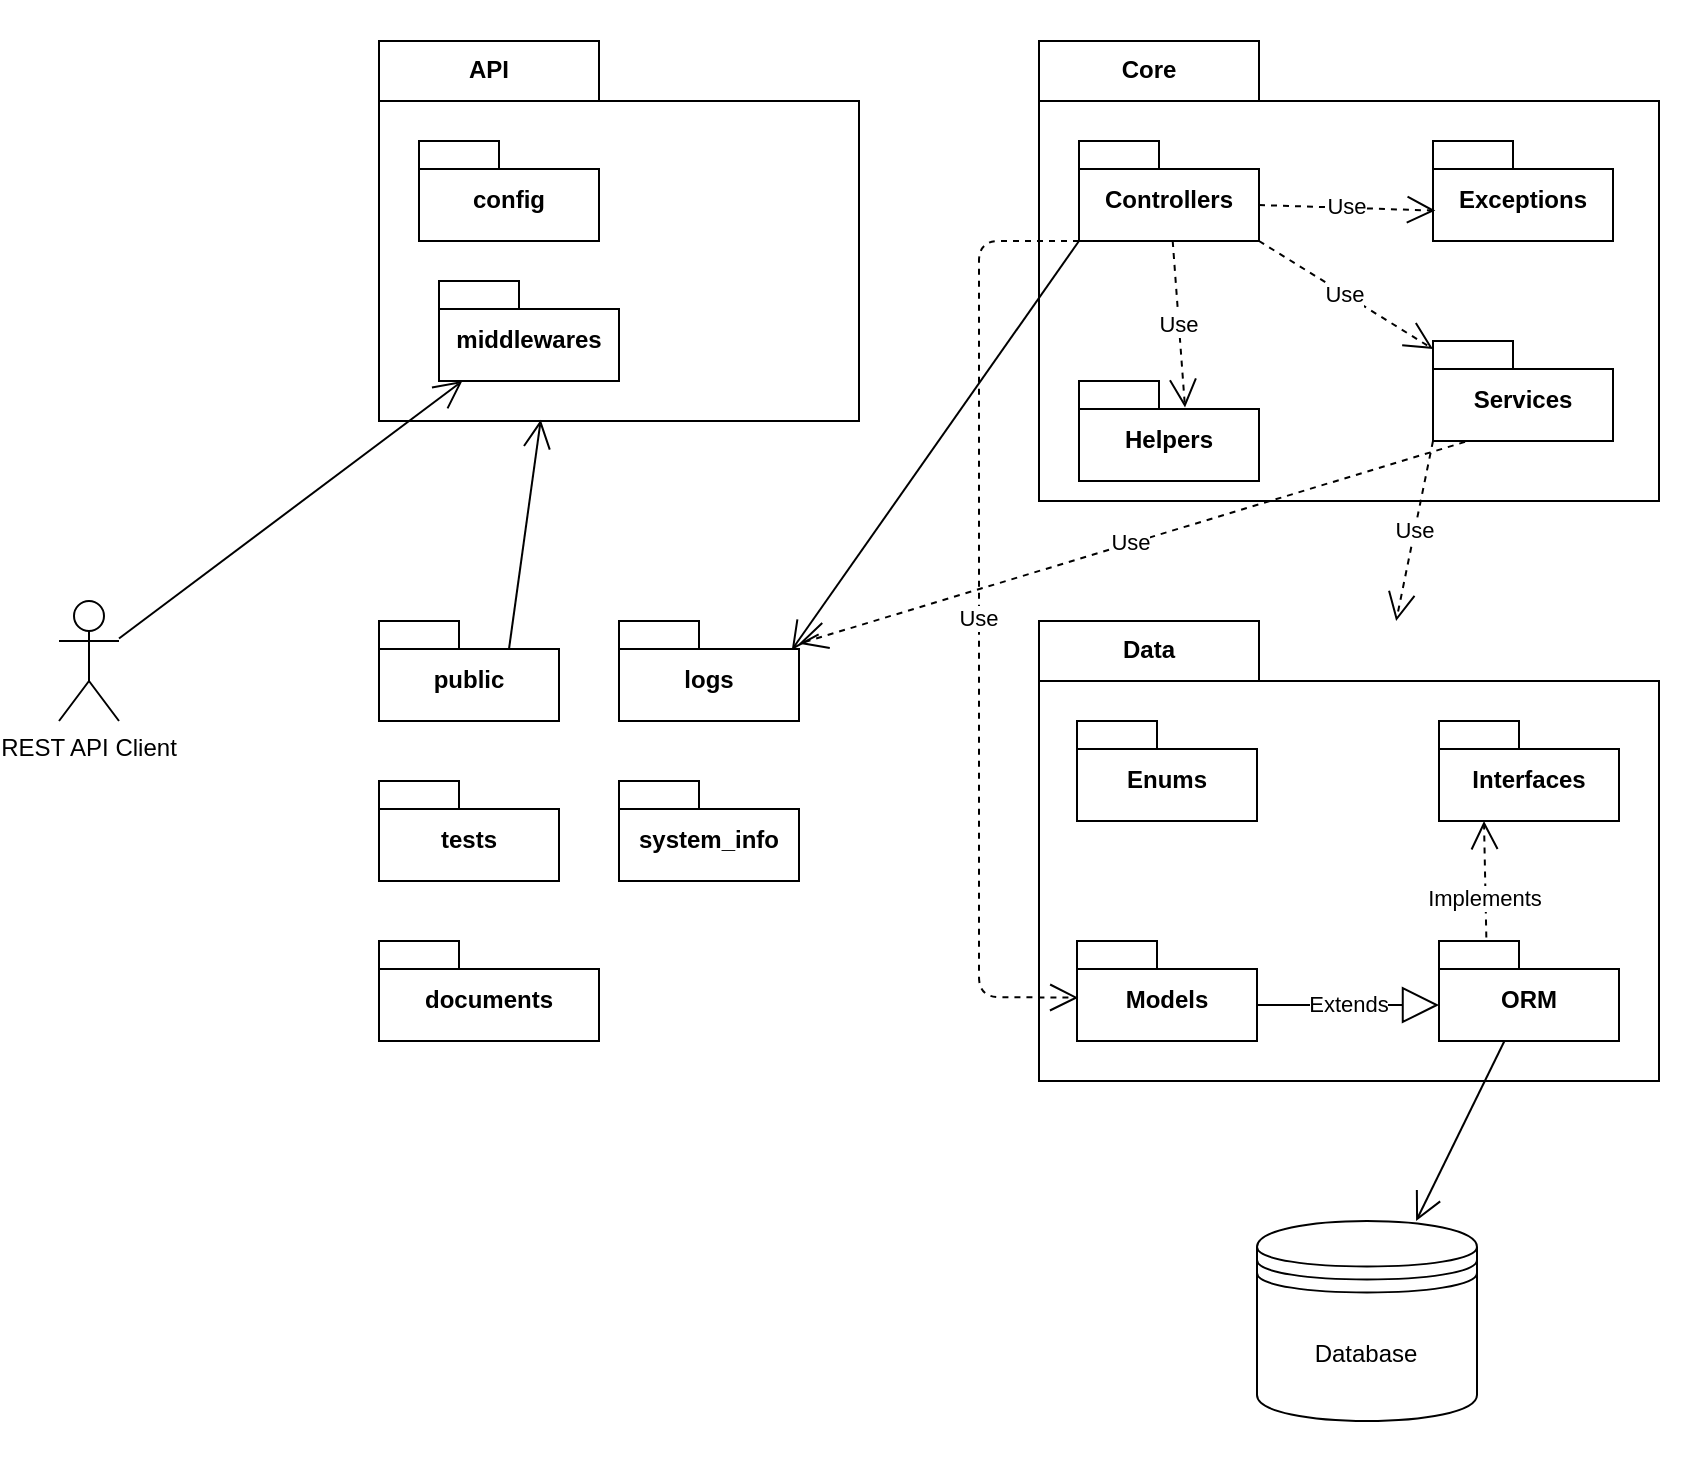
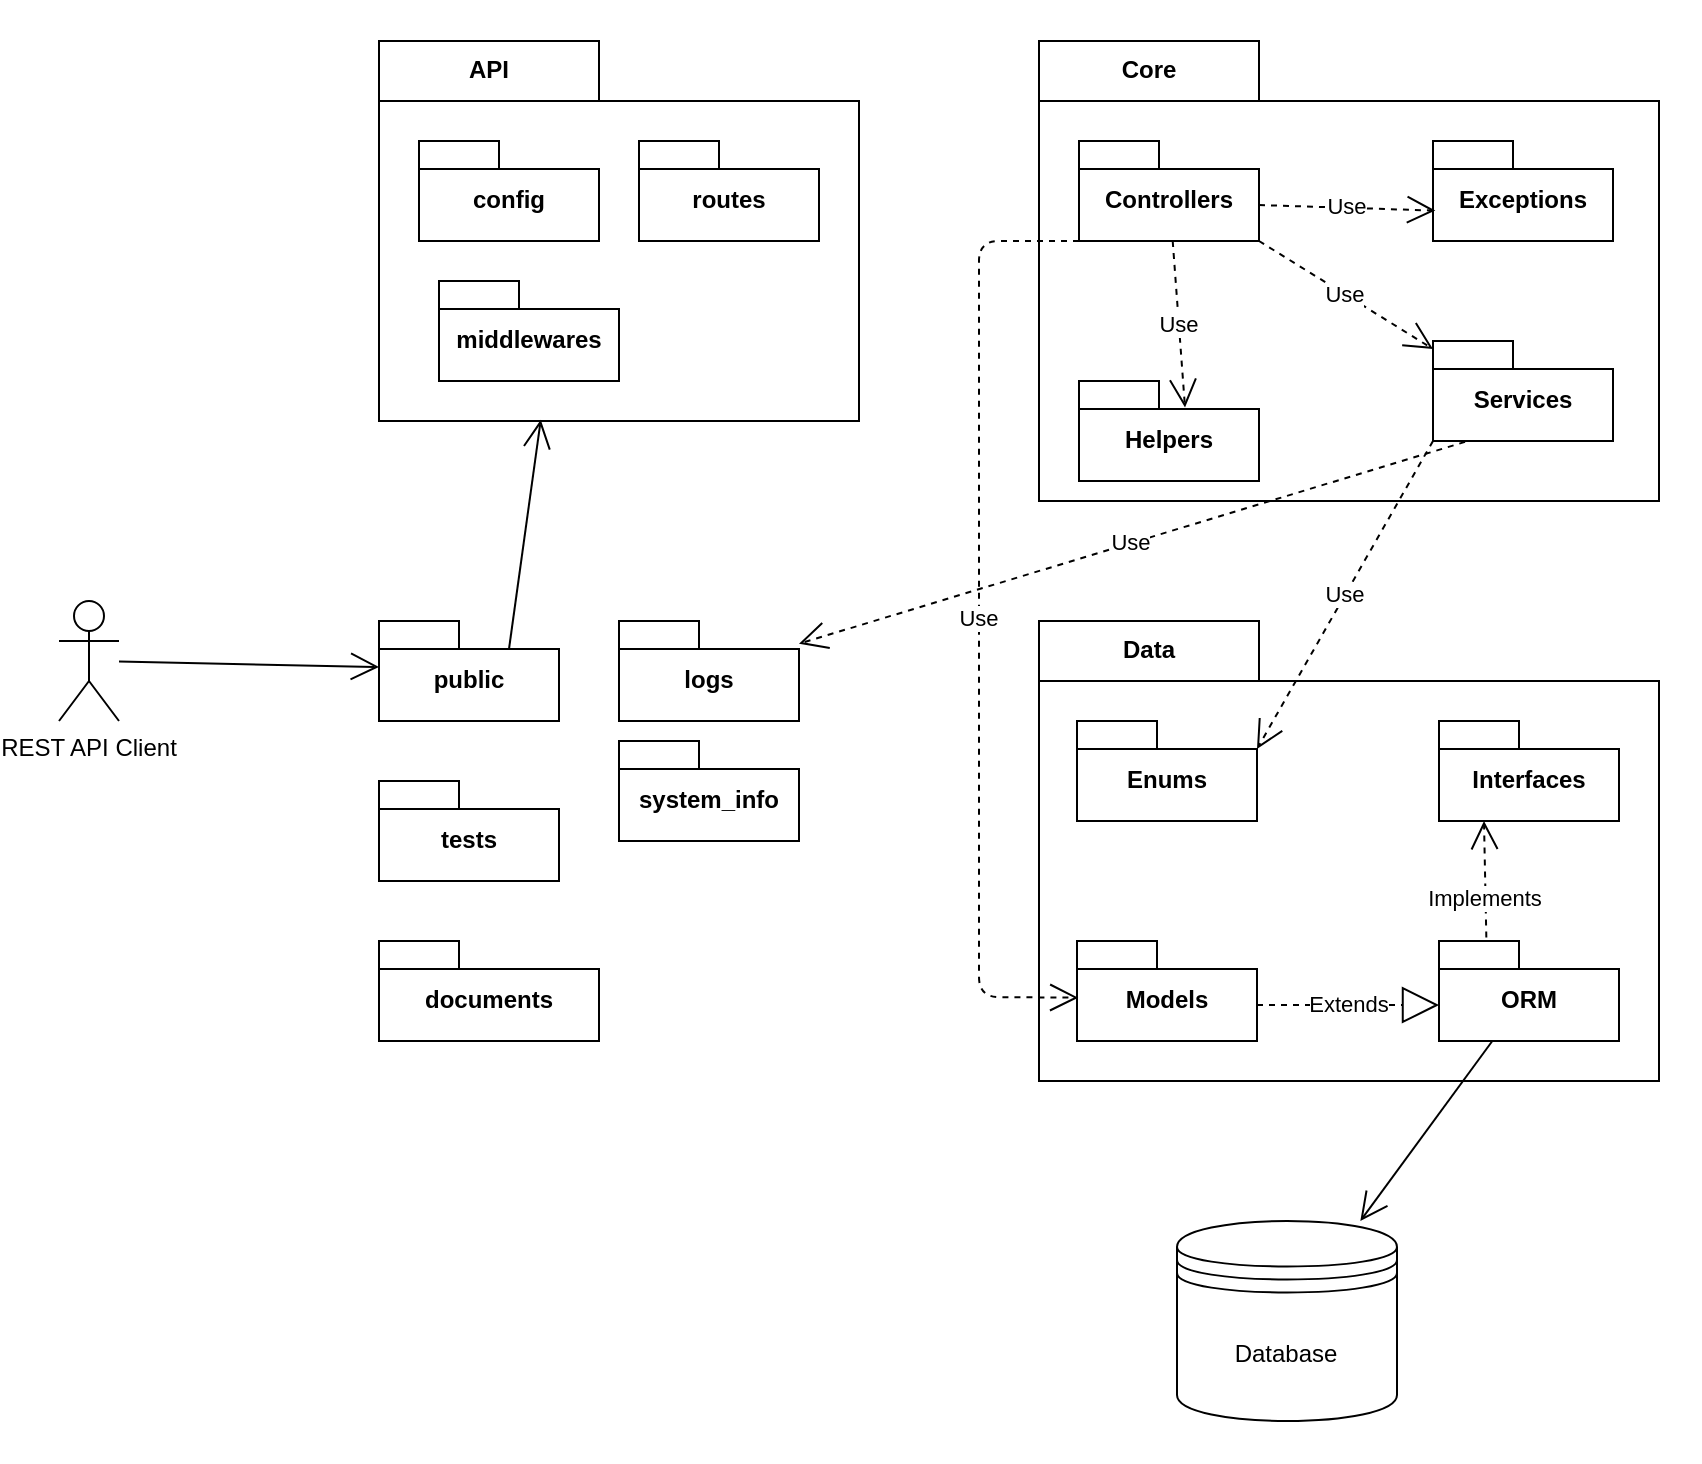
none -> (729, 191)
(289, 511) -> (246, 664)
(885, 517) -> none
(1414, 535) -> (1342, 600)
(709, 831) -> (709, 791)
(1282, 1005) -> (1282, 1005)
(1367, 1321) -> (1287, 1321)
